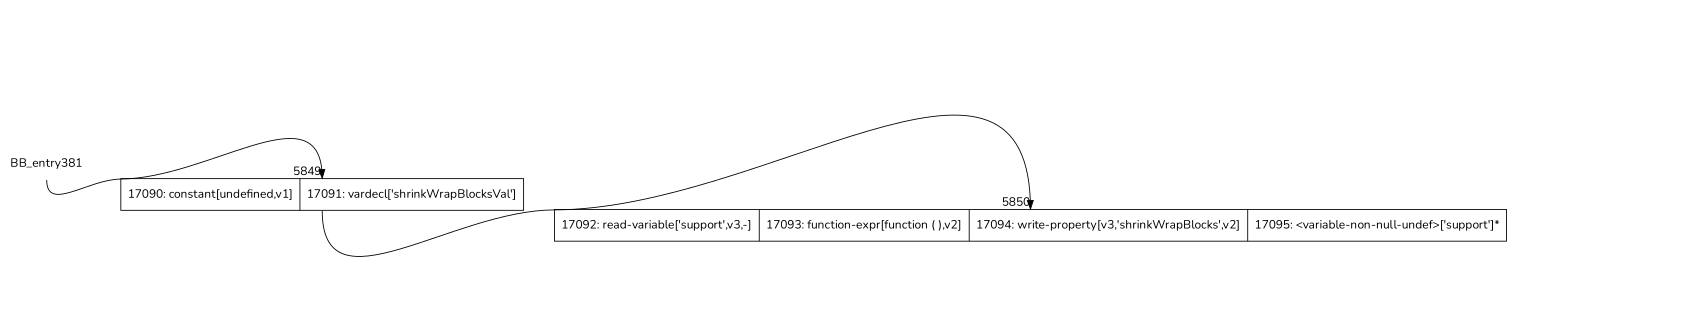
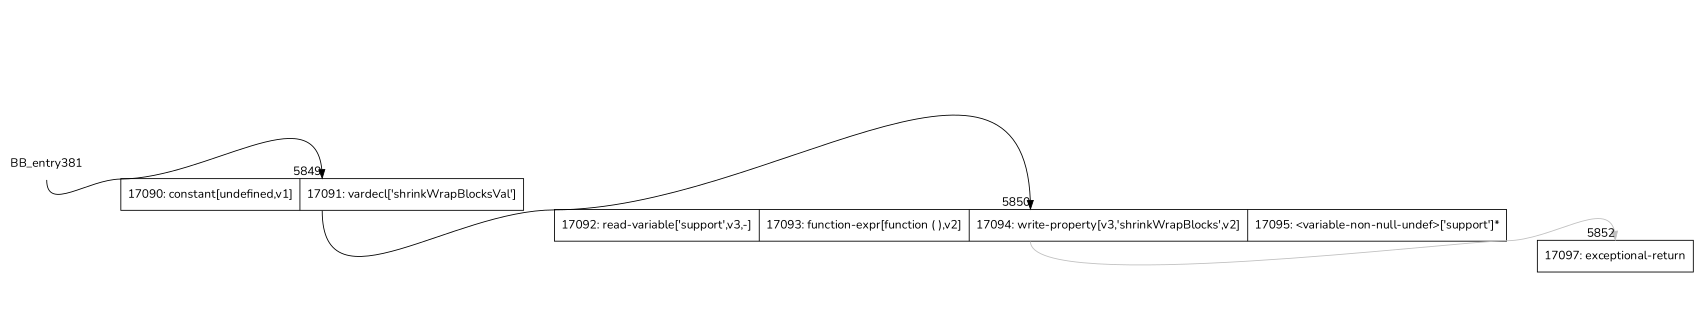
none -> (1615, 256)
